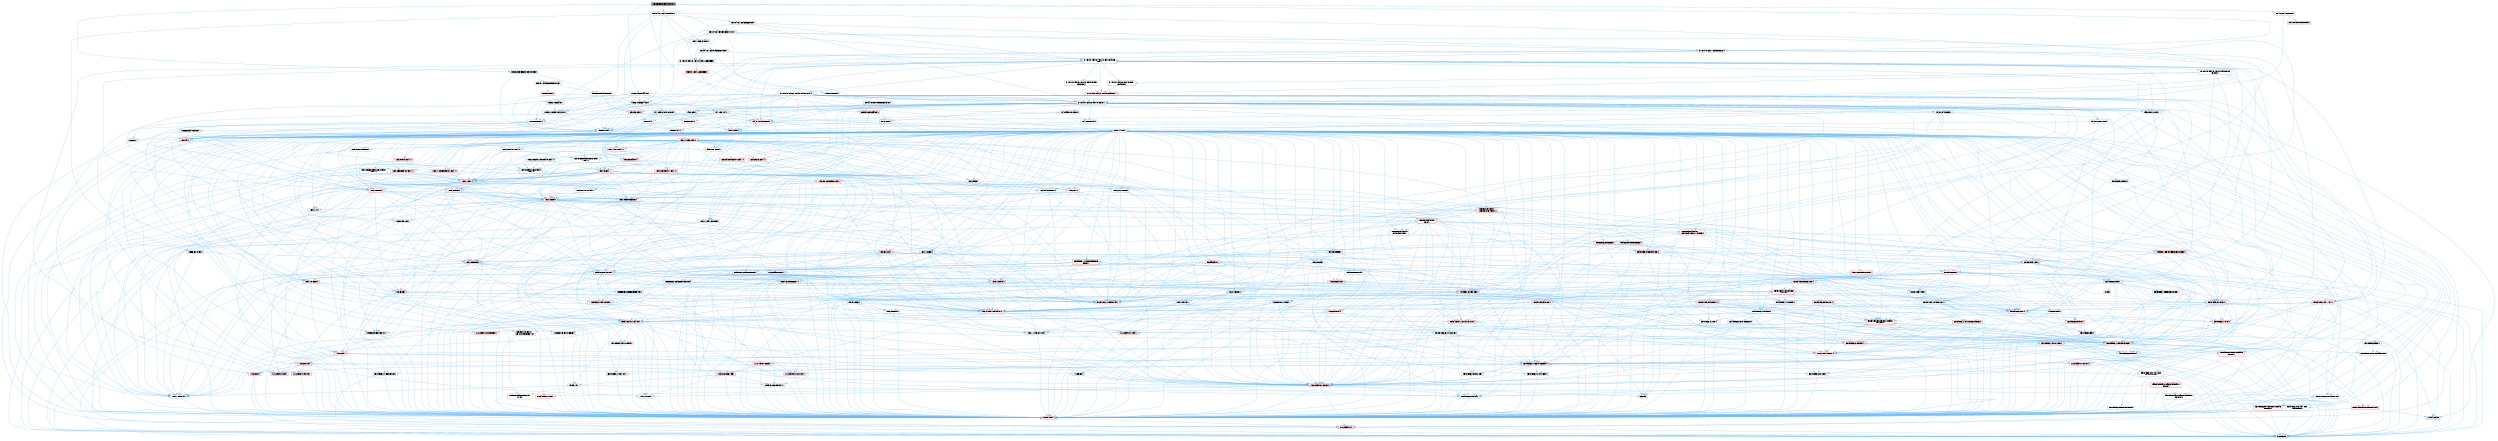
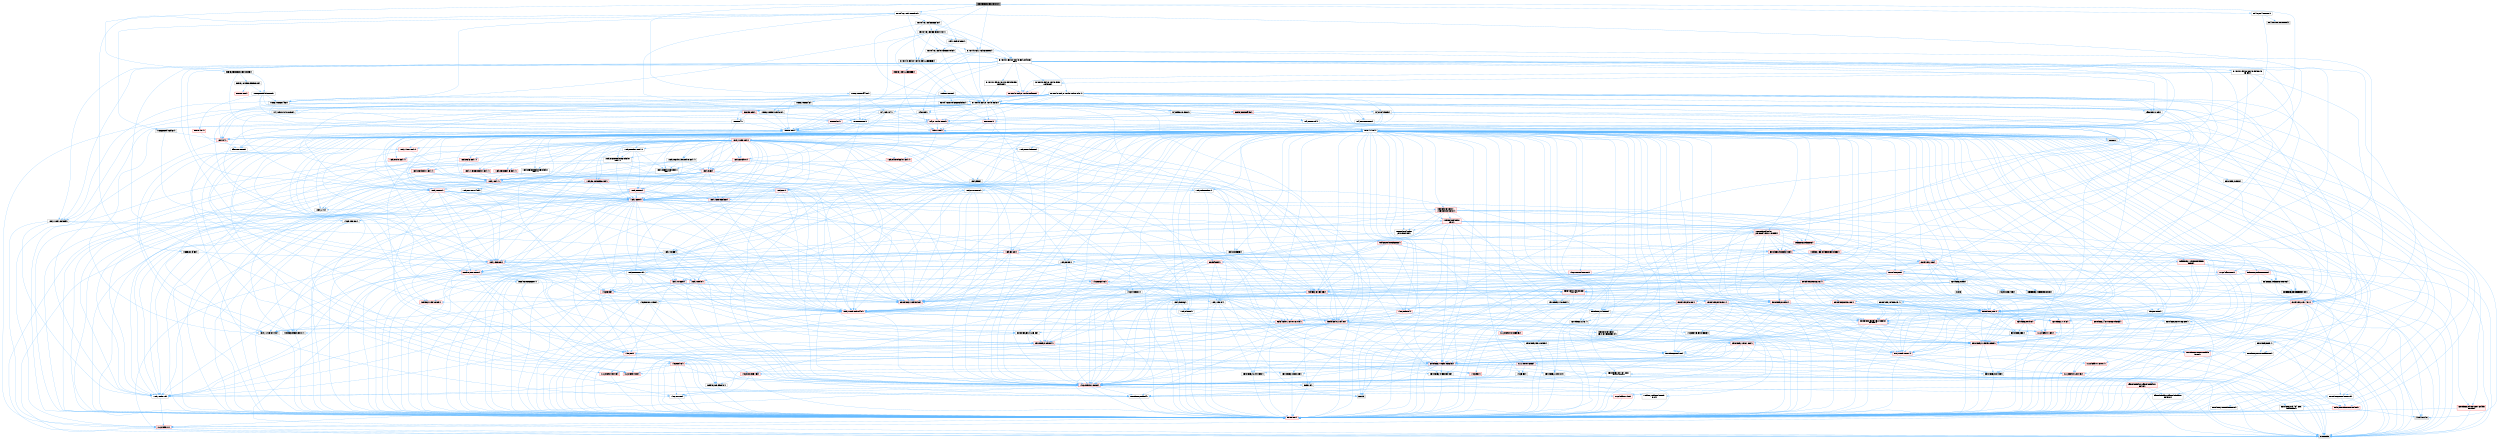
(681, 111) -> (848, 165)
